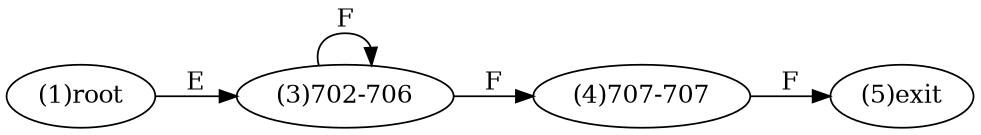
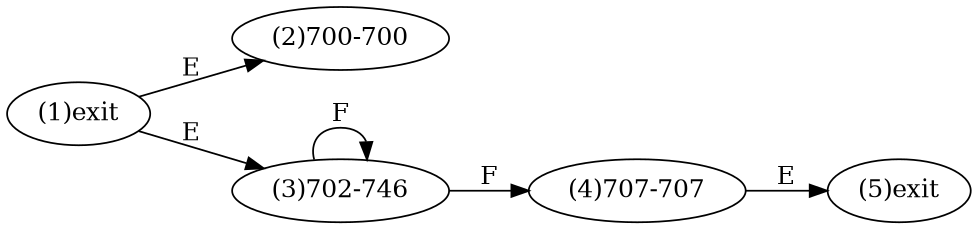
none -> (341, 38)
(790, 83) -> (786, 178)
(81, 96) -> (79, 114)
(345, 96) -> (341, 191)
